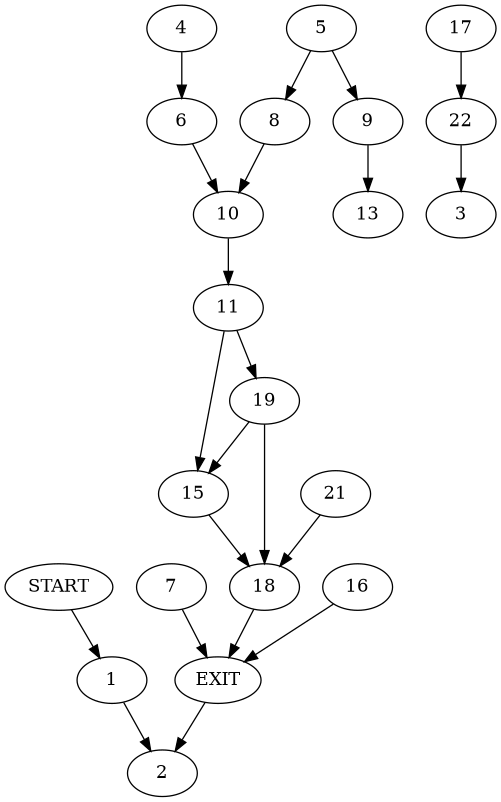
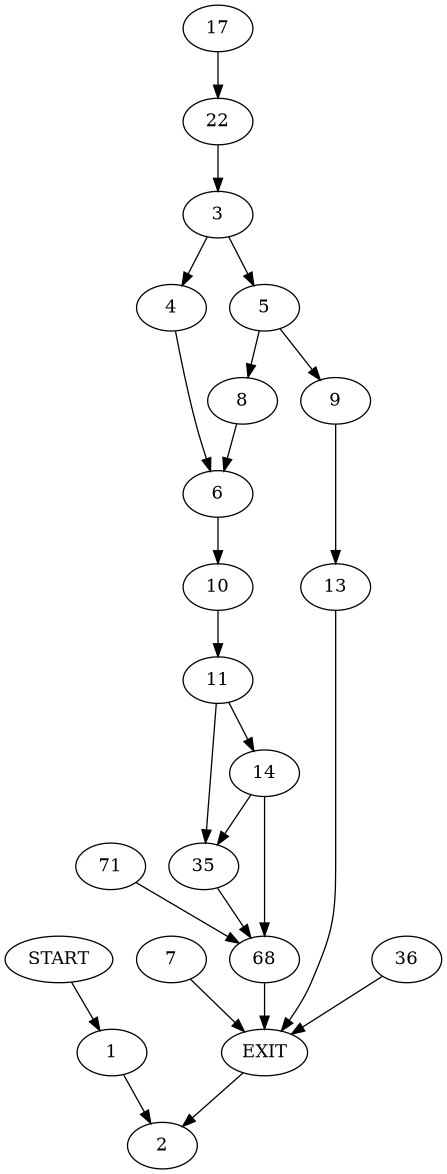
(255, 162) -> (232, 441)
none -> (198, 255)
none -> (238, 255)
(265, 401) -> (265, 773)
(193, 494) -> (204, 866)
(336, 494) -> (111, 866)
(265, 587) -> (265, 959)
(358, 587) -> (407, 959)
none -> (336, 820)
